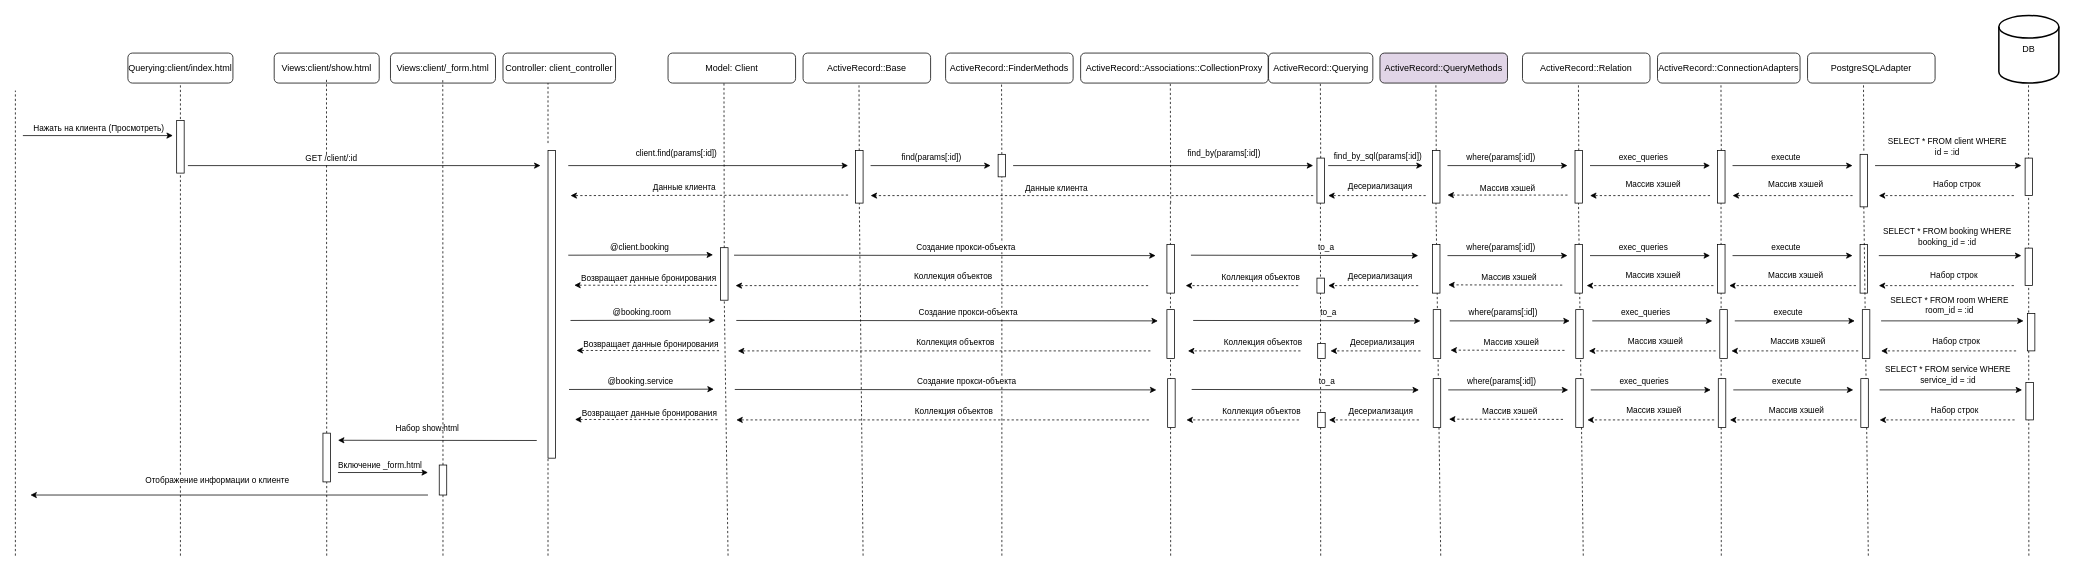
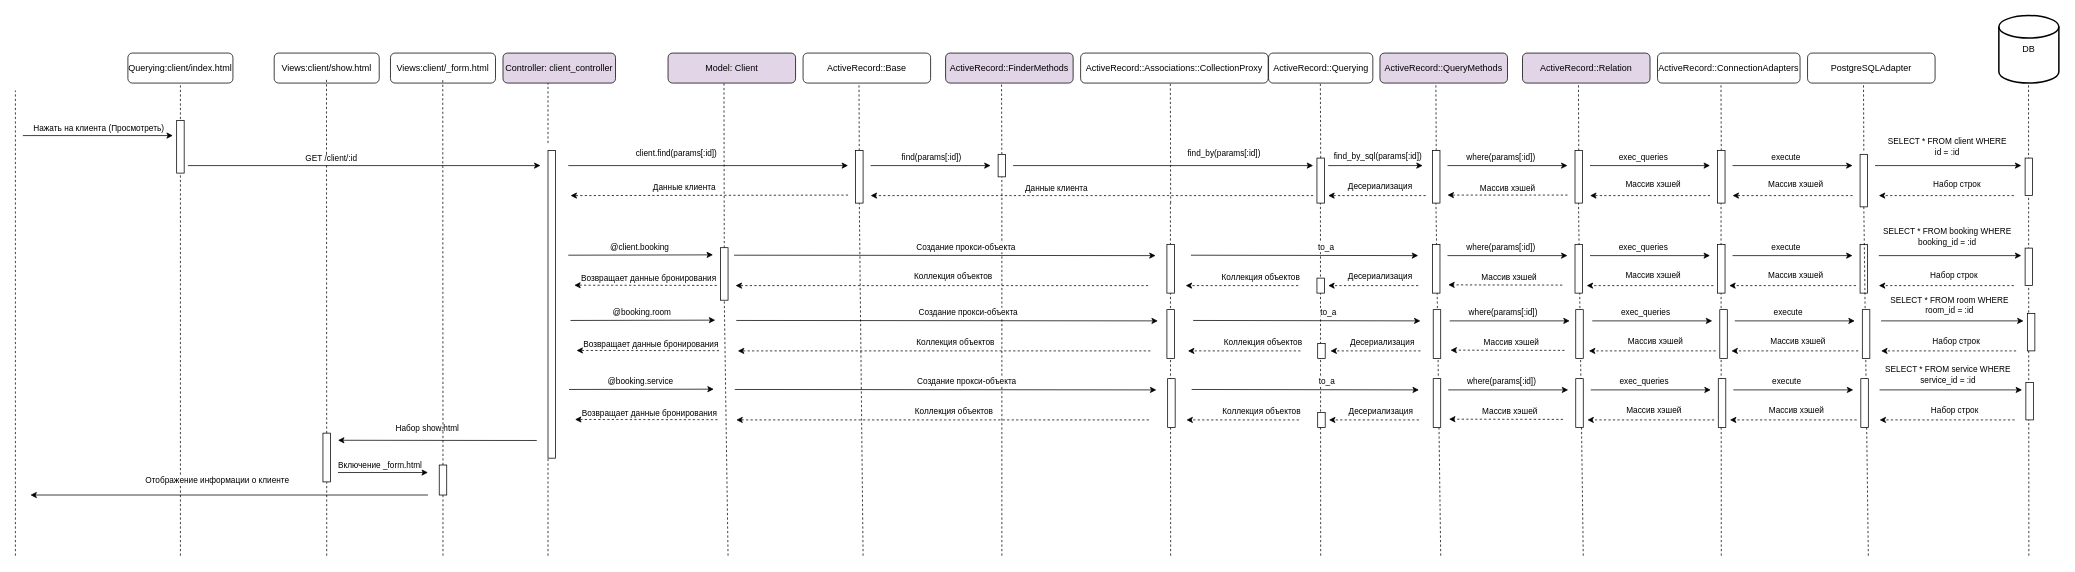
(559, 68) -> (559, 68)
(732, 68) -> (732, 68)
(1009, 68) -> (1009, 68)
(1586, 68) -> (1586, 68)
